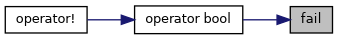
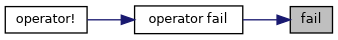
(189, 20) -> (189, 20)
